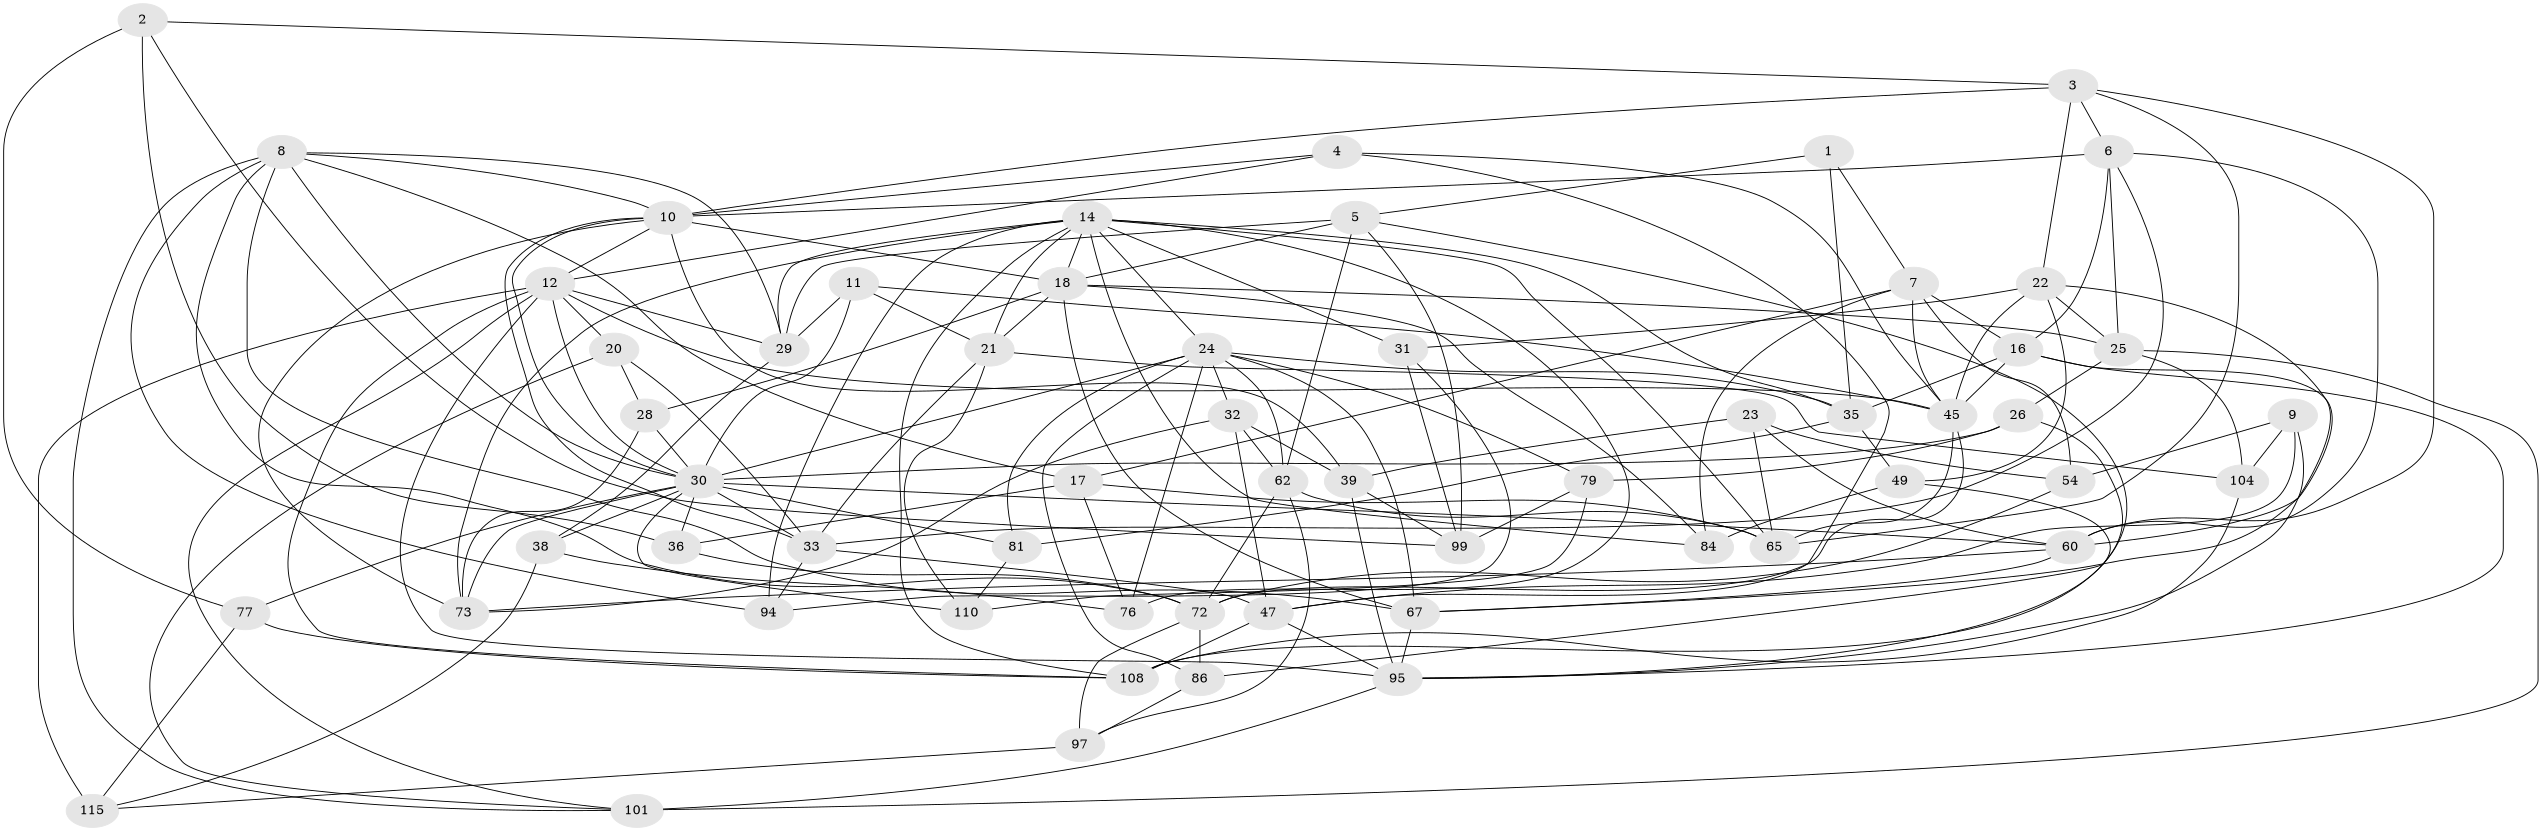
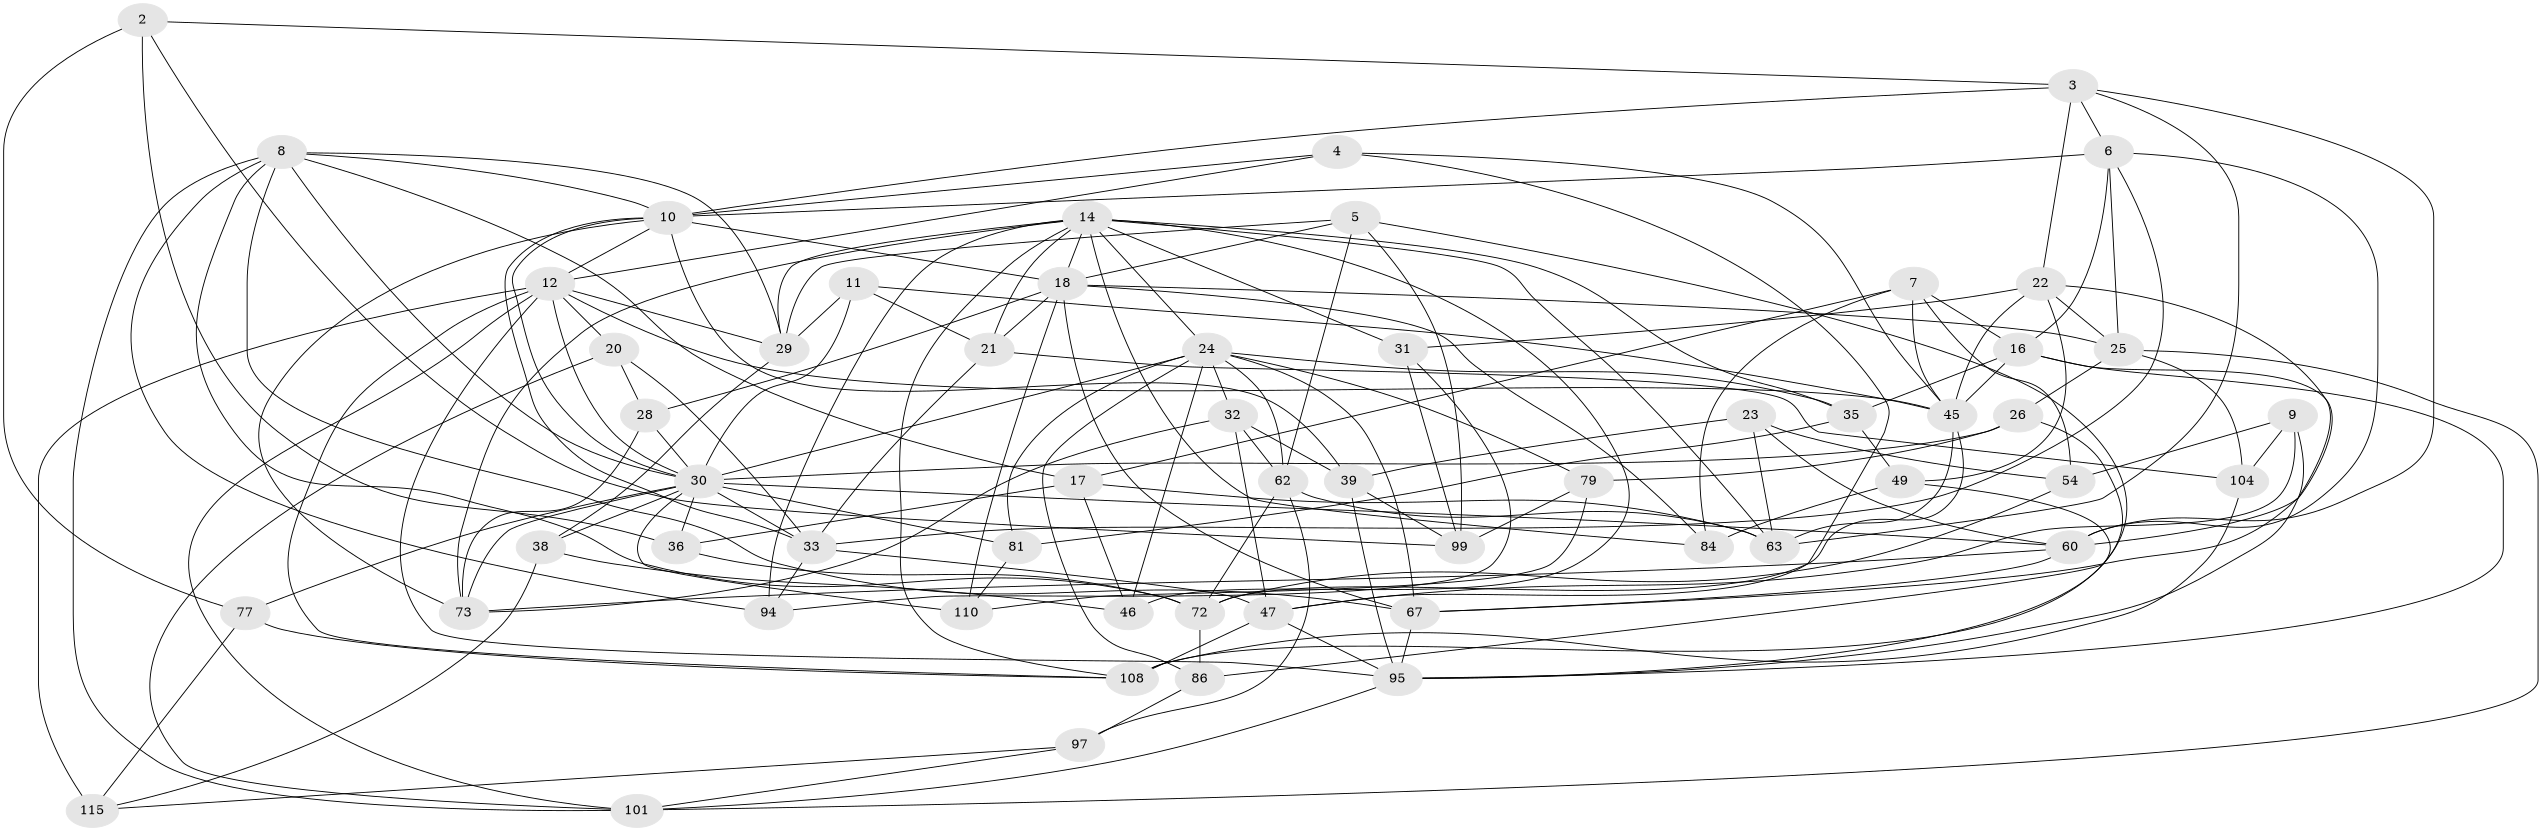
(1829, 152) -> none
(913, 462) -> (1008, 447)
(1775, 547) -> (1775, 547)
(1129, 613) -> (1129, 613)
(1110, 654) -> (859, 778)
